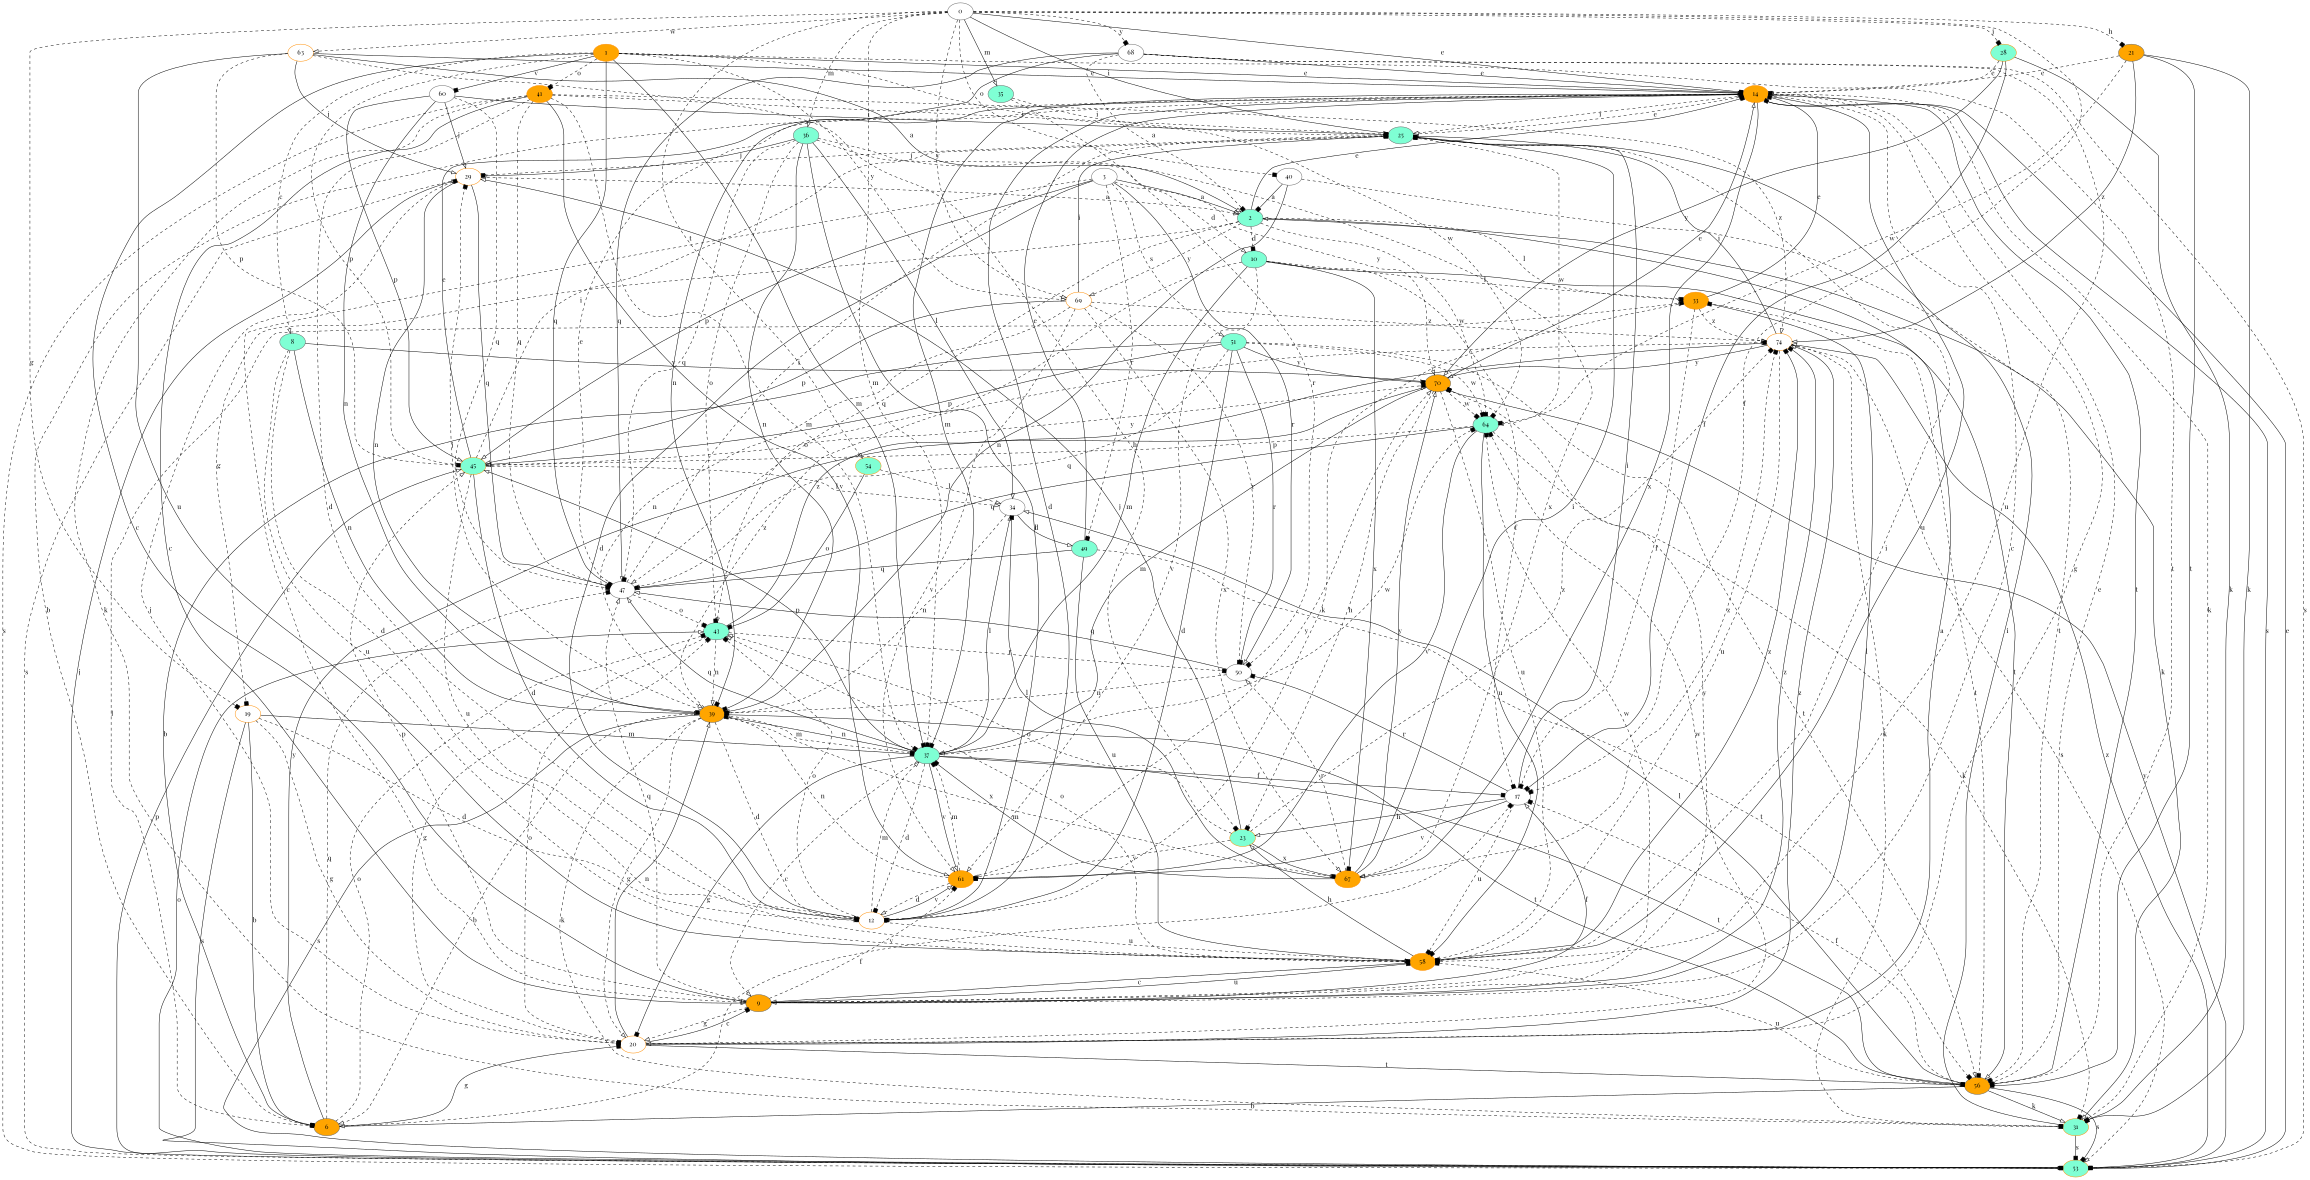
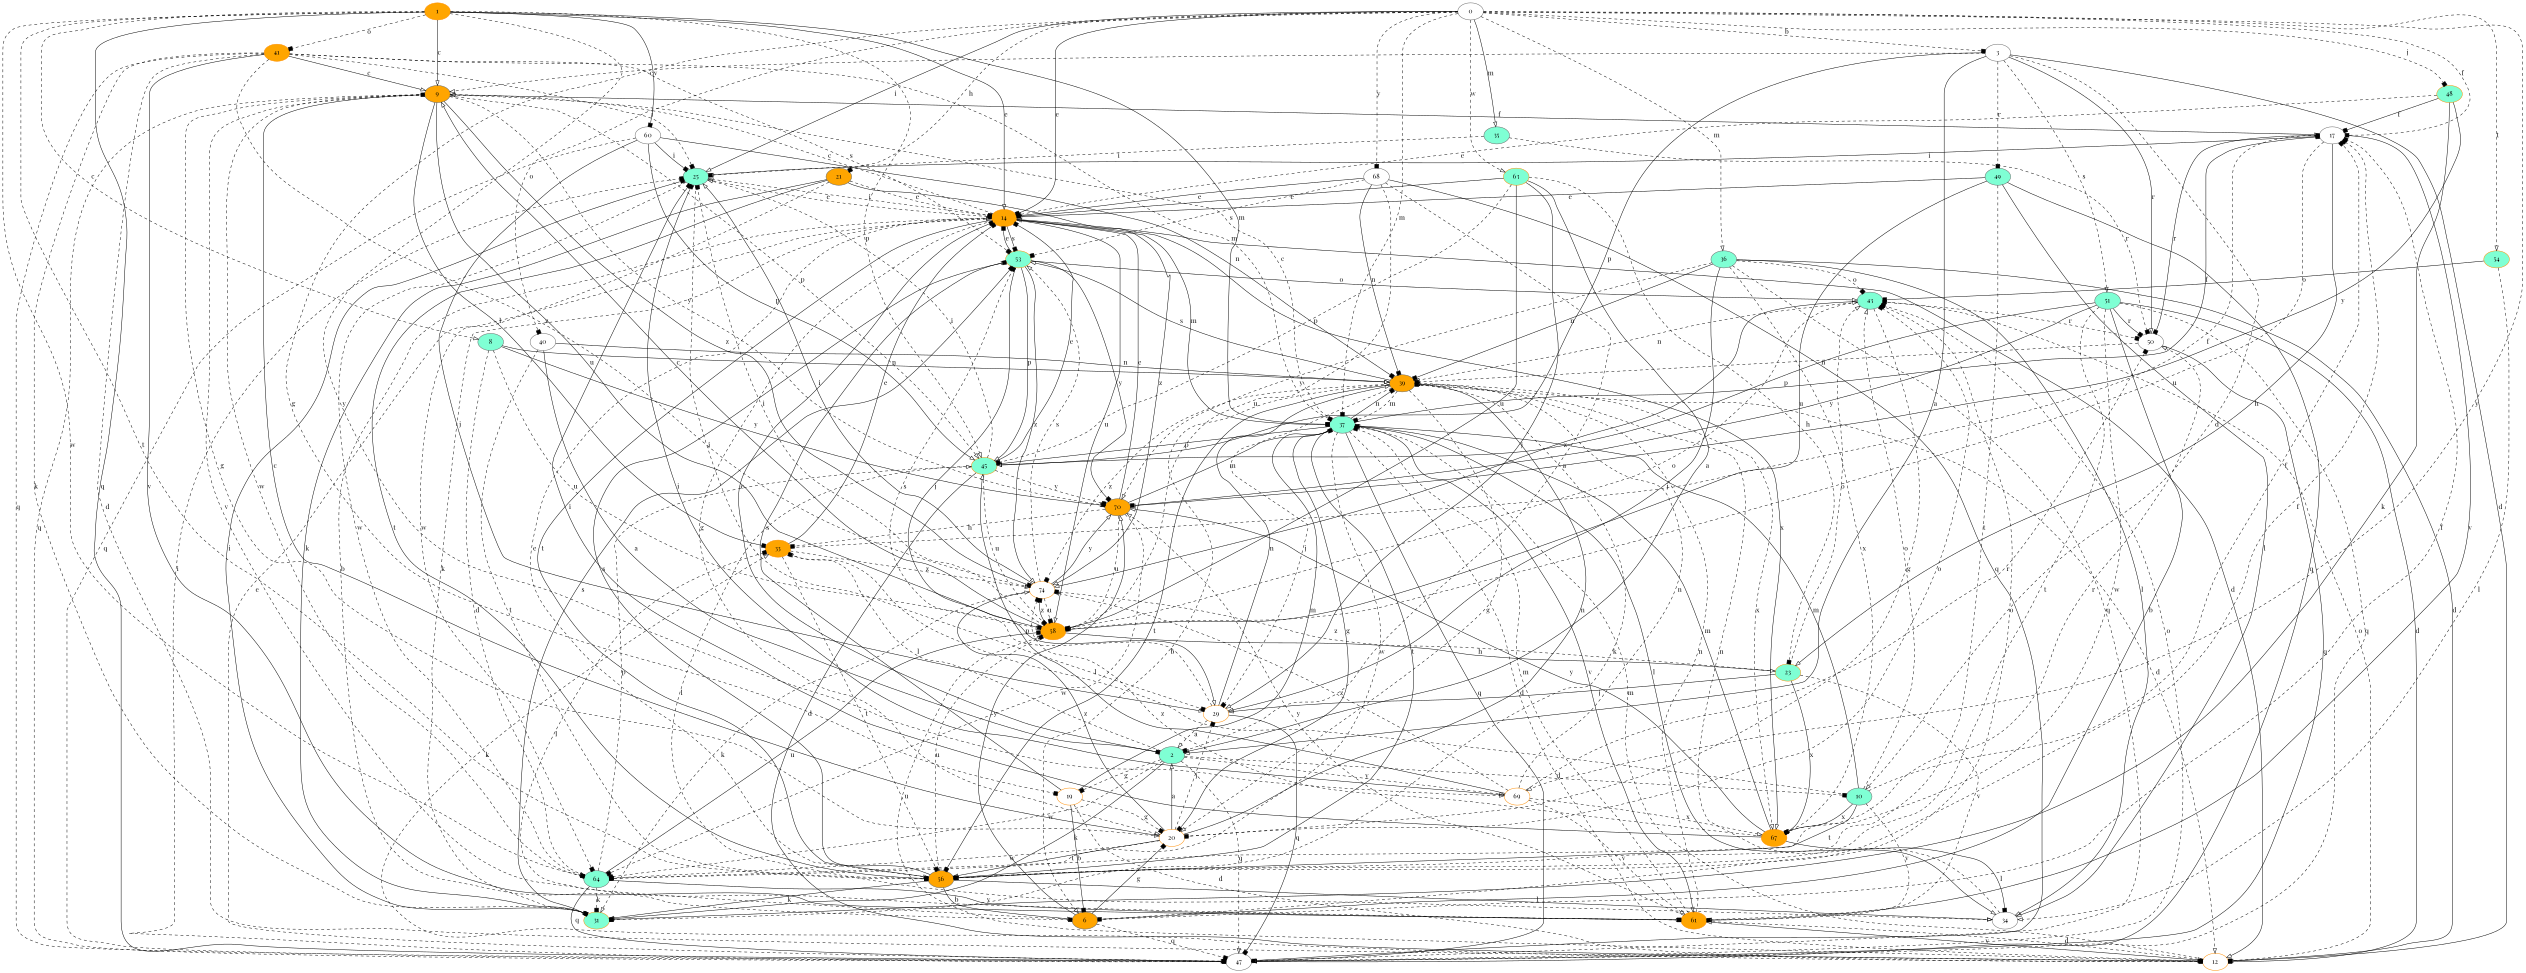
none -> (1732, 31)
(301, 53) -> (1516, 177)
(2004, 53) -> (2450, 94)
(1040, 534) -> (2264, 540)
(1879, 596) -> (1112, 396)
(1348, 610) -> (950, 528)
(443, 716) -> (477, 624)
